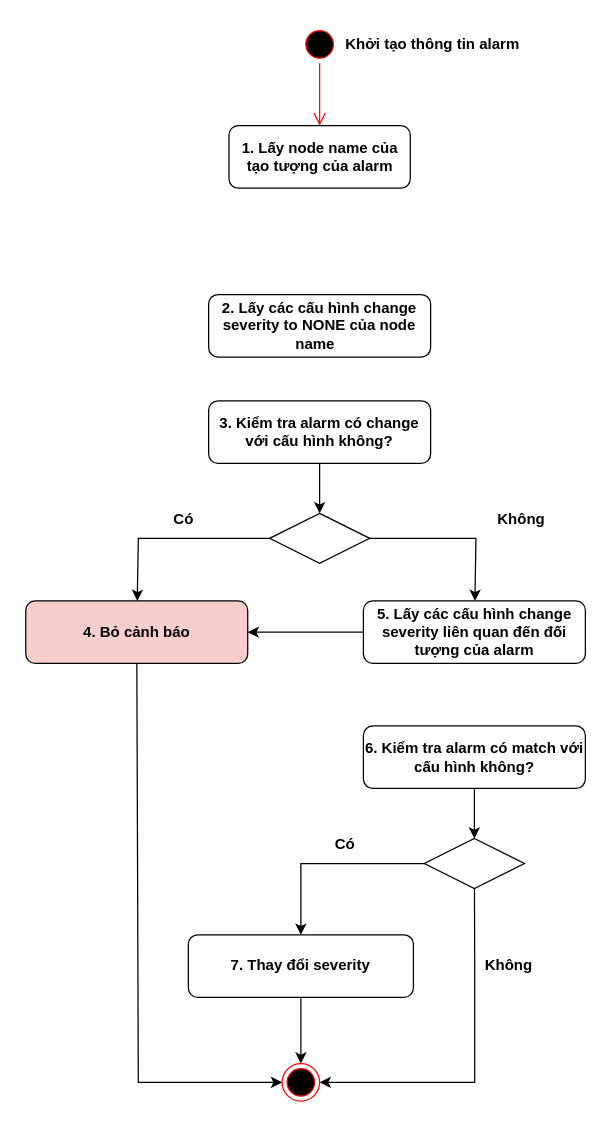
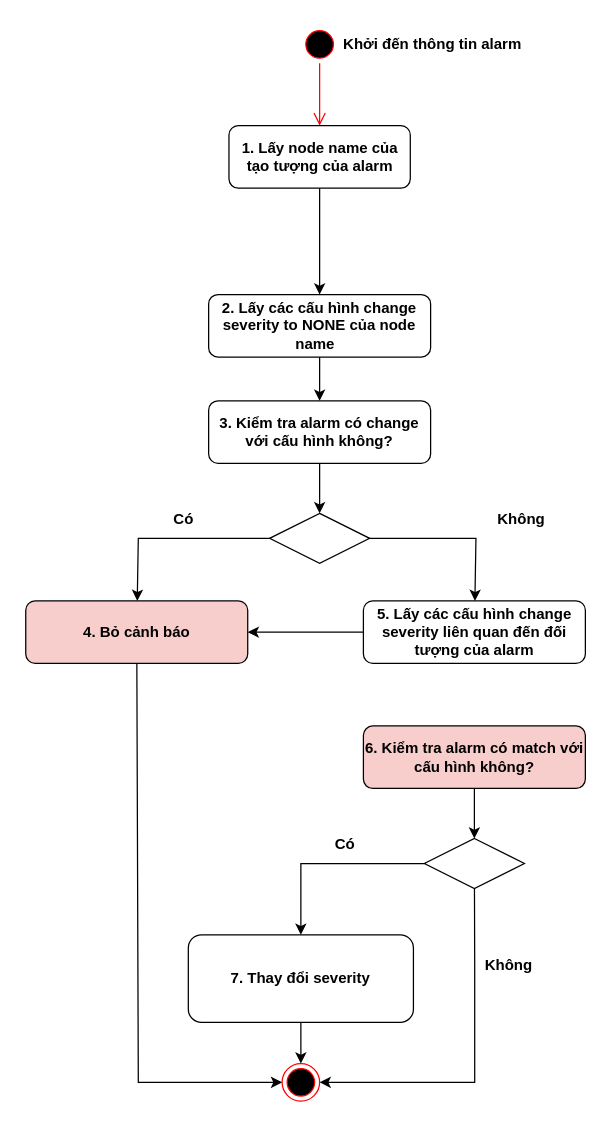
(433, 44) -> (433, 44)
none -> (319, 237)
none -> (319, 374)
(474, 757) -> (474, 757)
(301, 966) -> (301, 978)
